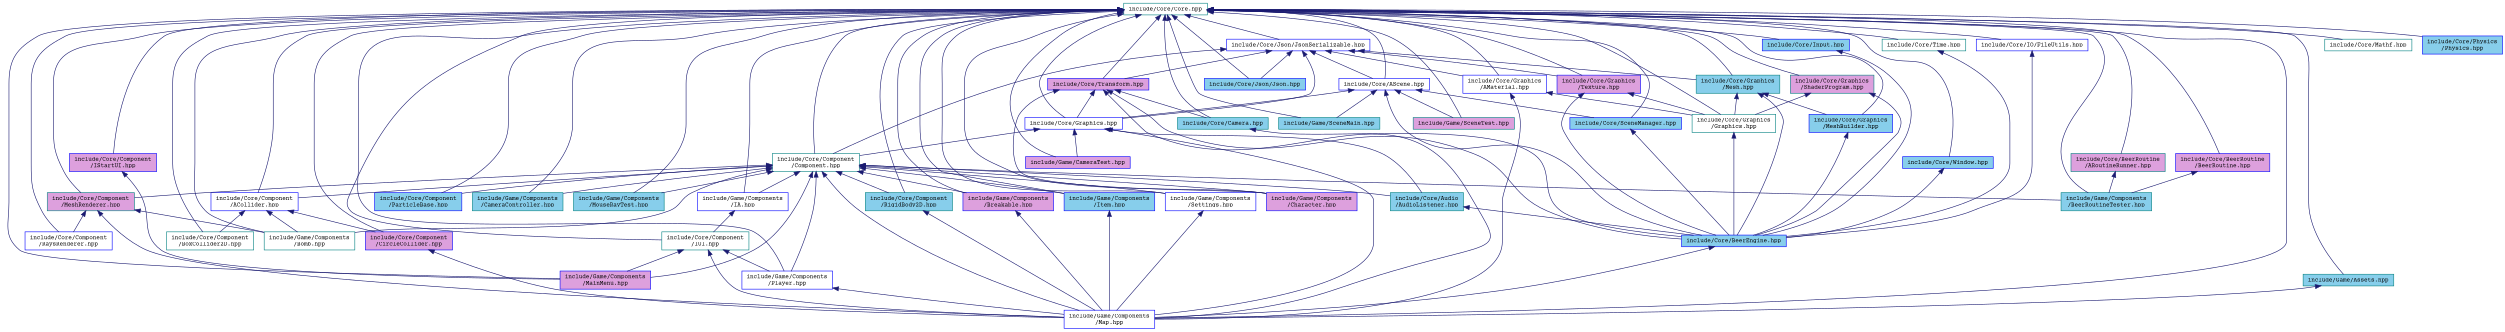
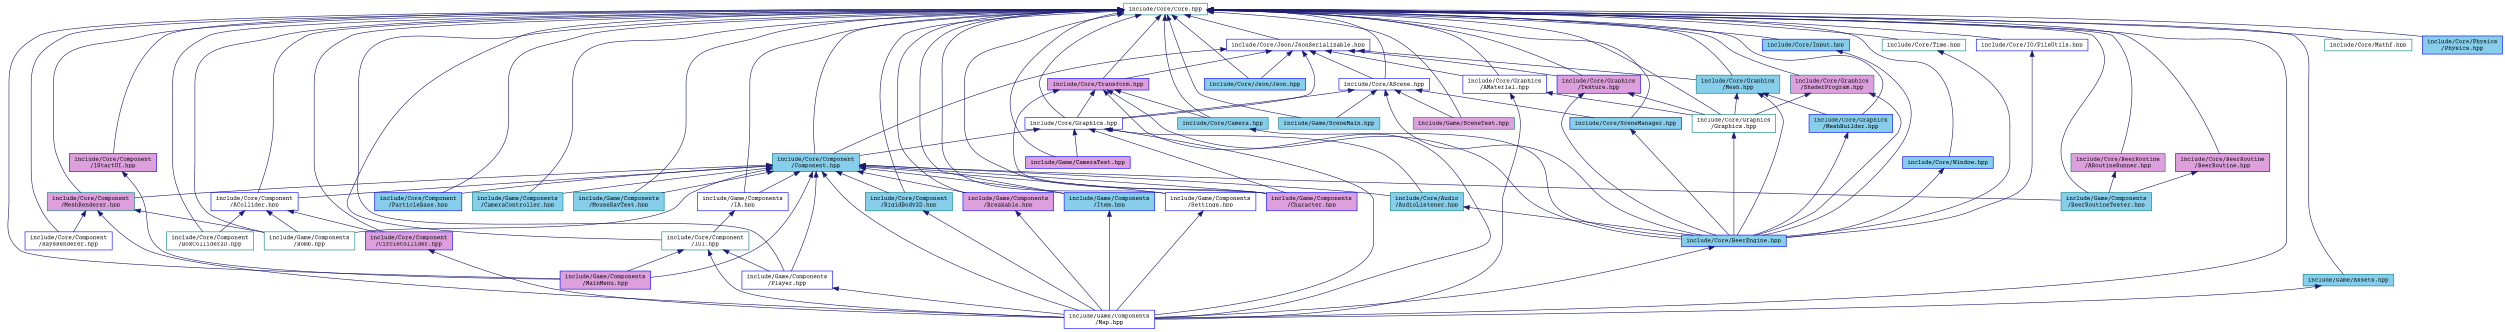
none -> (1191, 162)
(816, 163) -> (816, 163)
